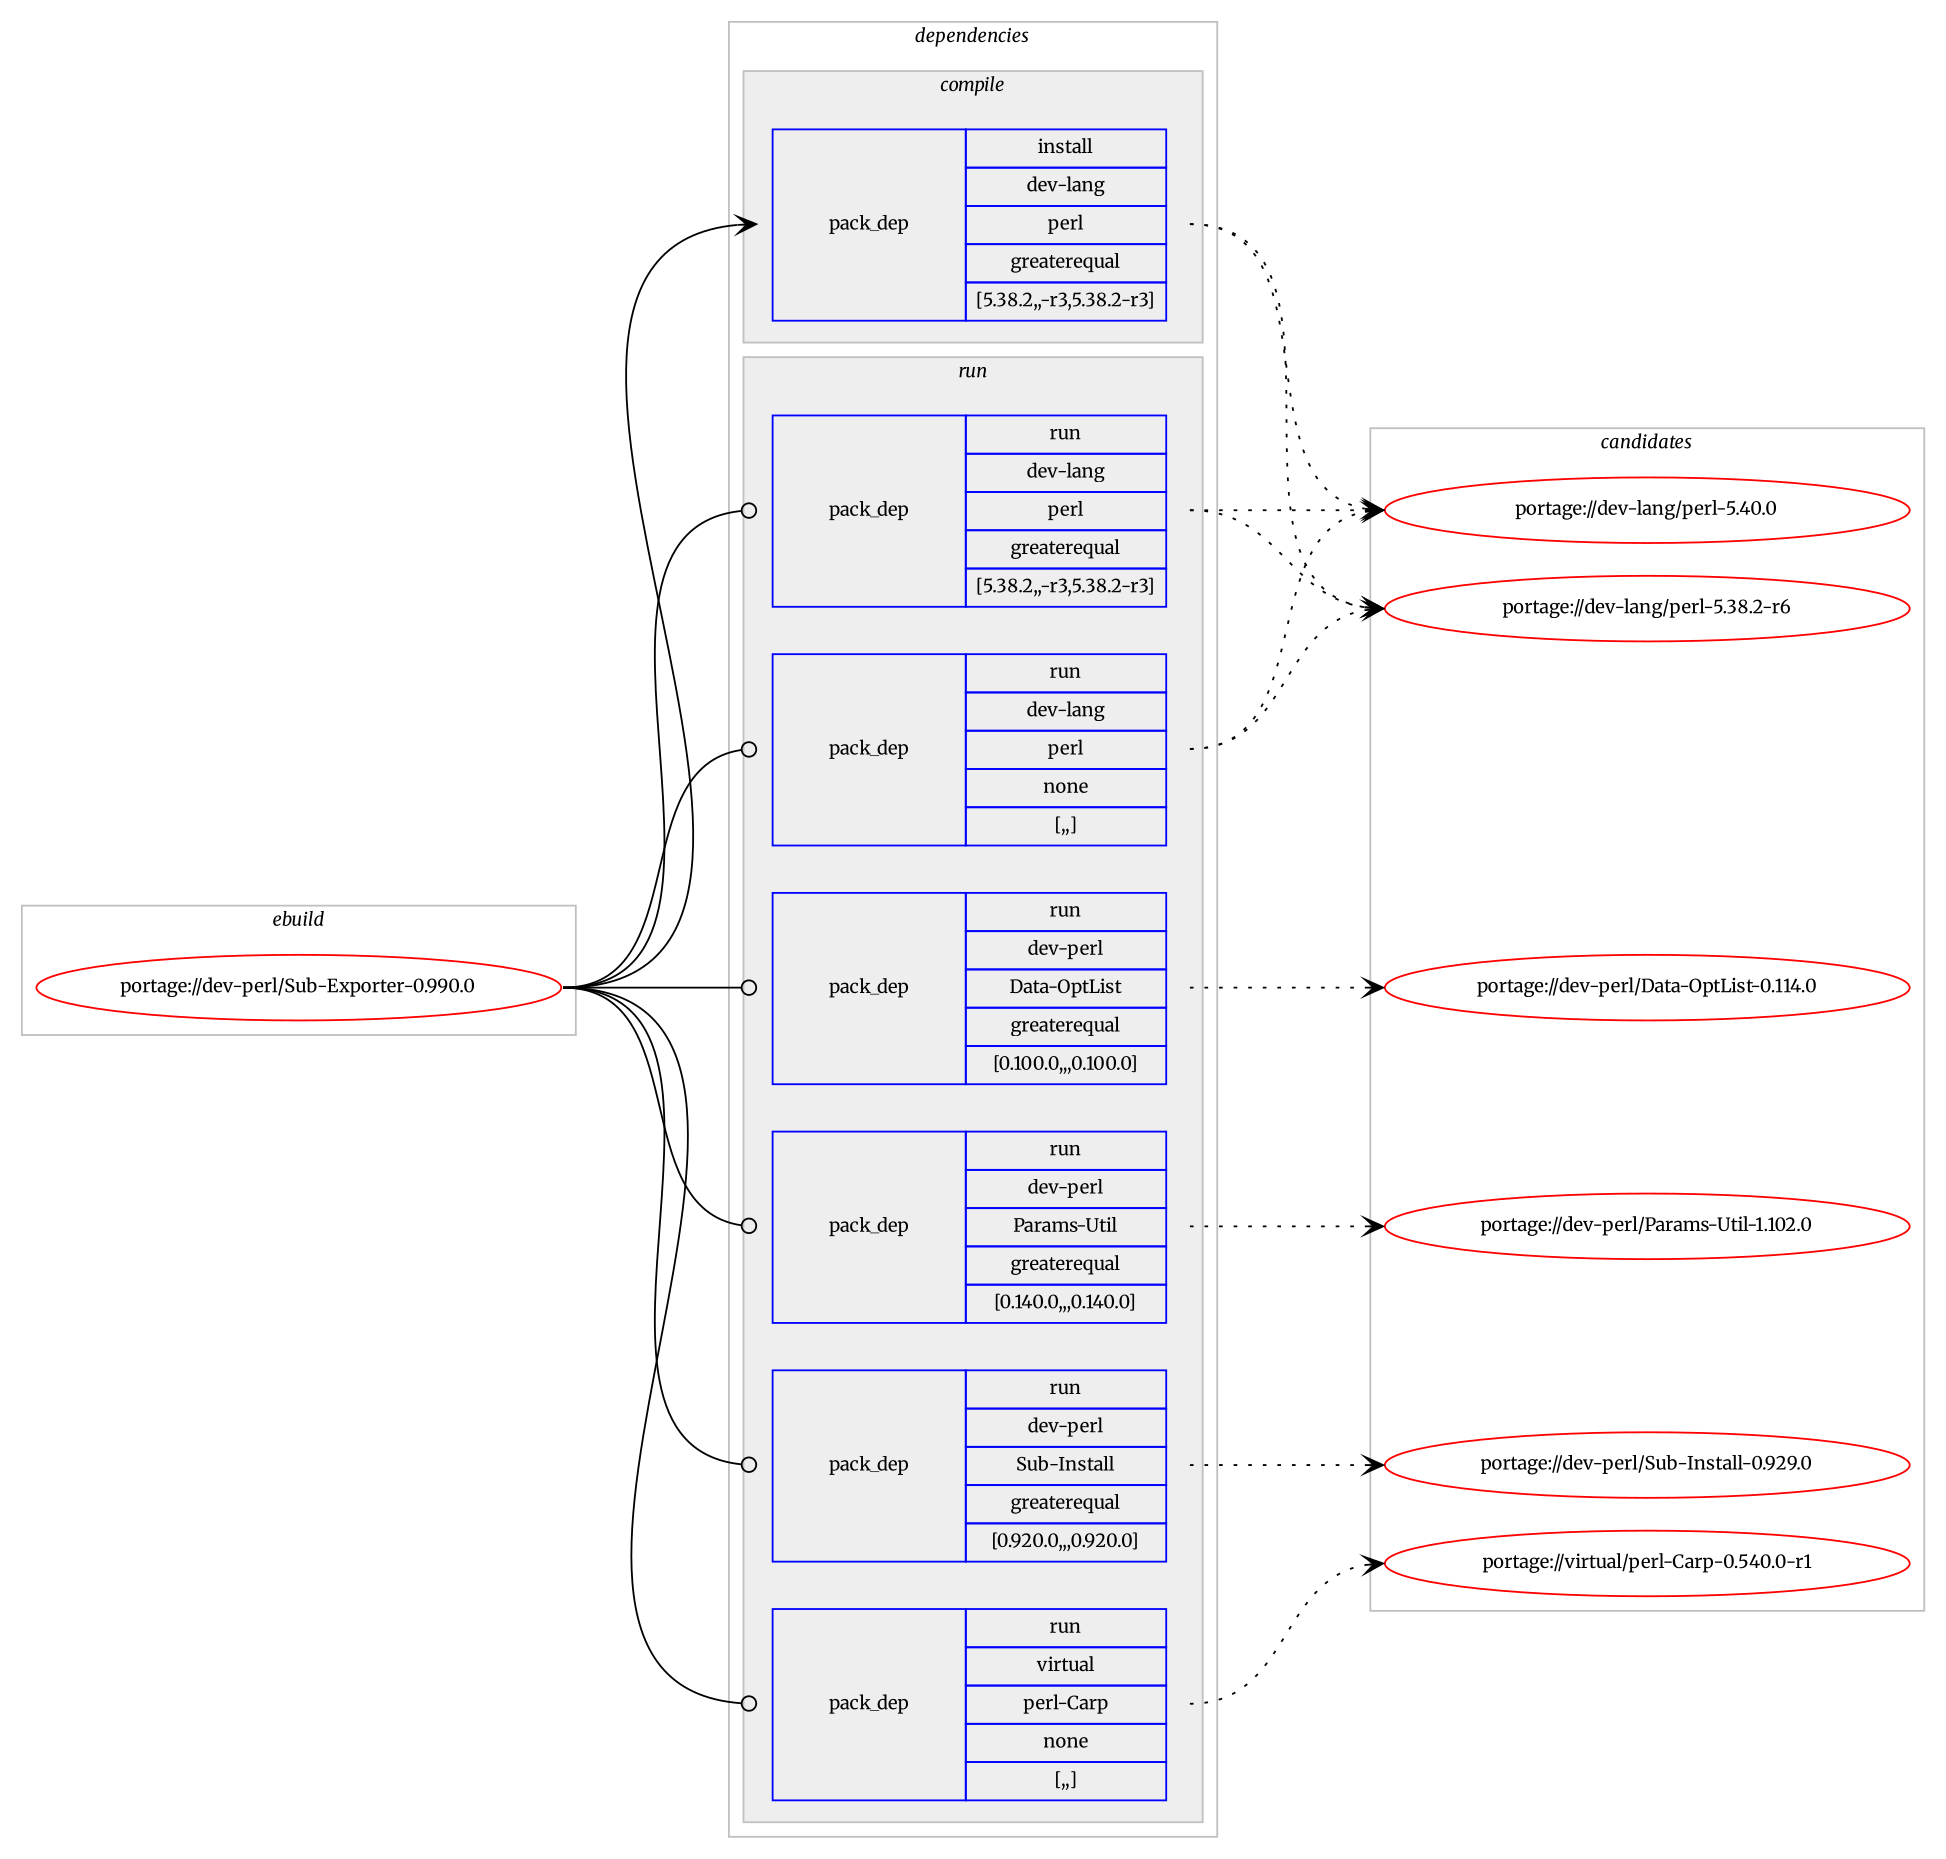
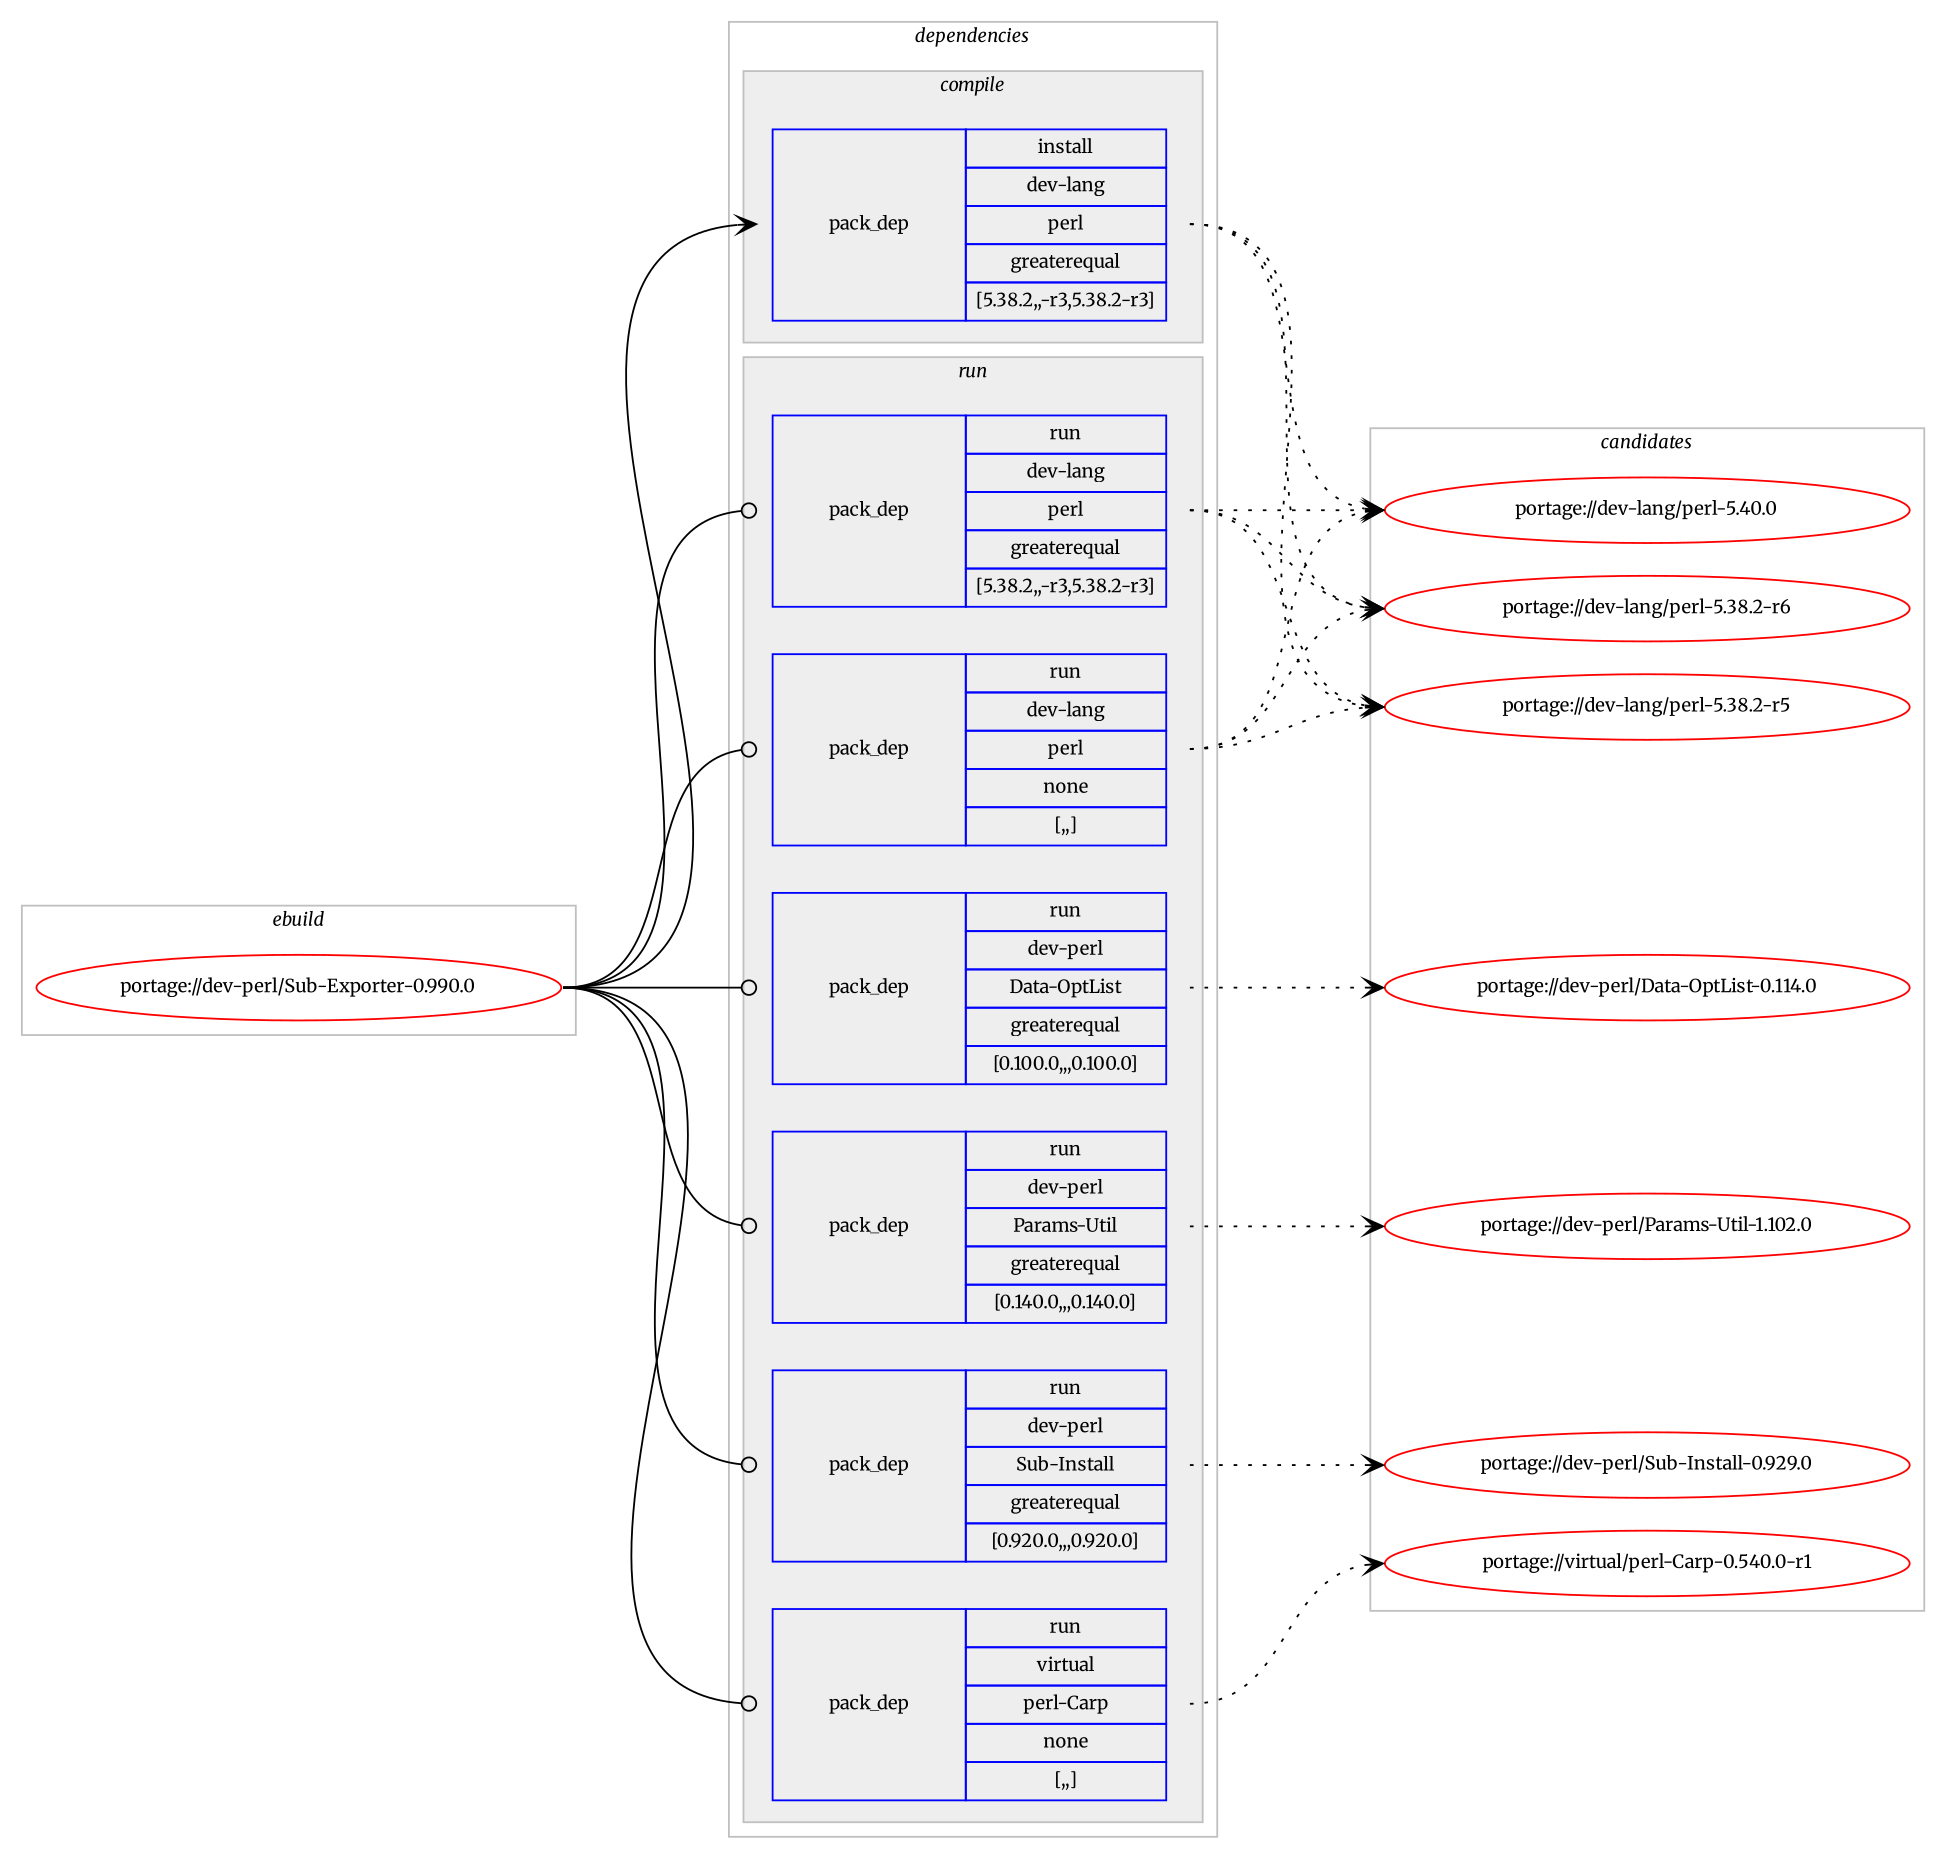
none -> (1647, 707)
